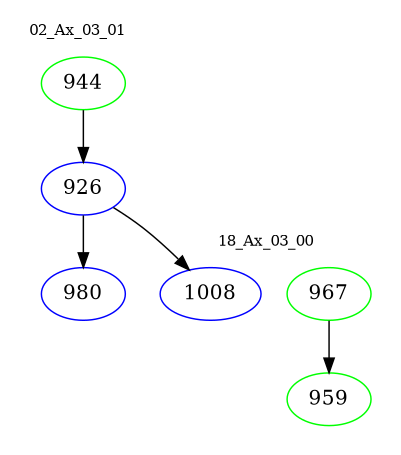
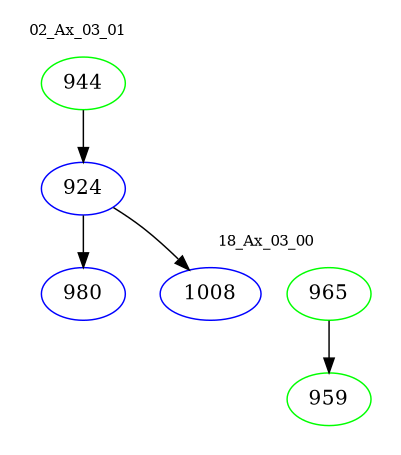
(83, 189) -> (83, 189)
(329, 294) -> (329, 294)
